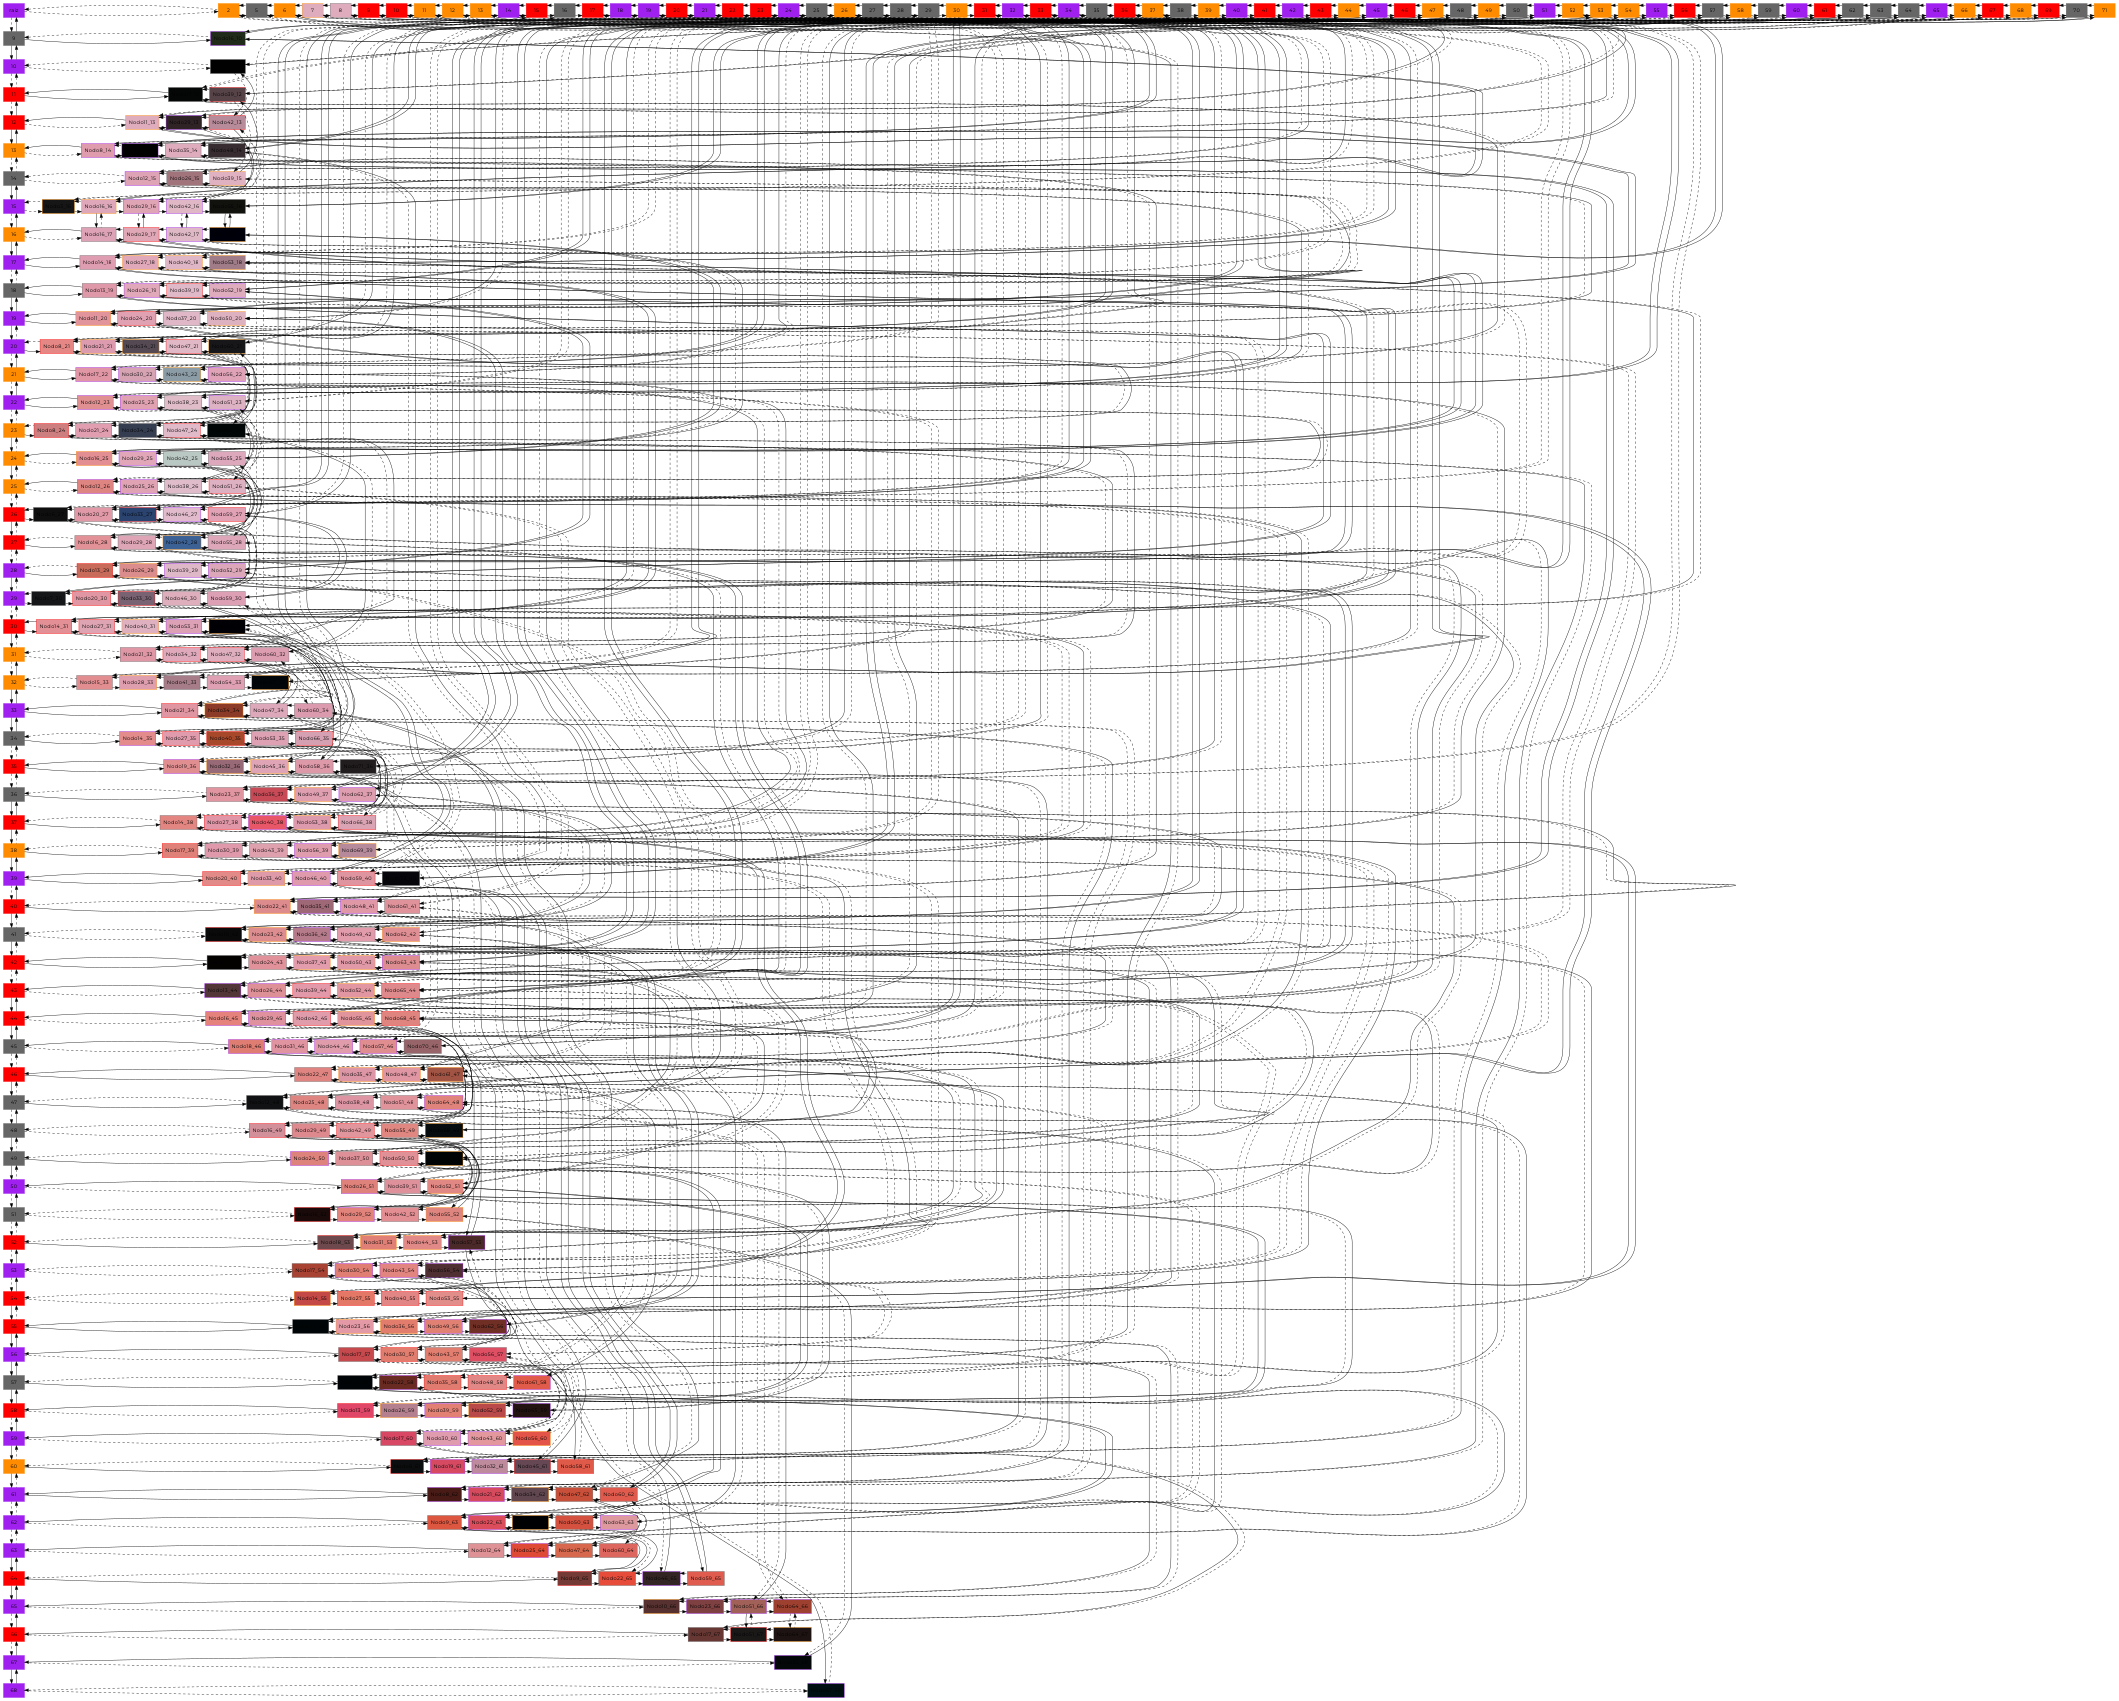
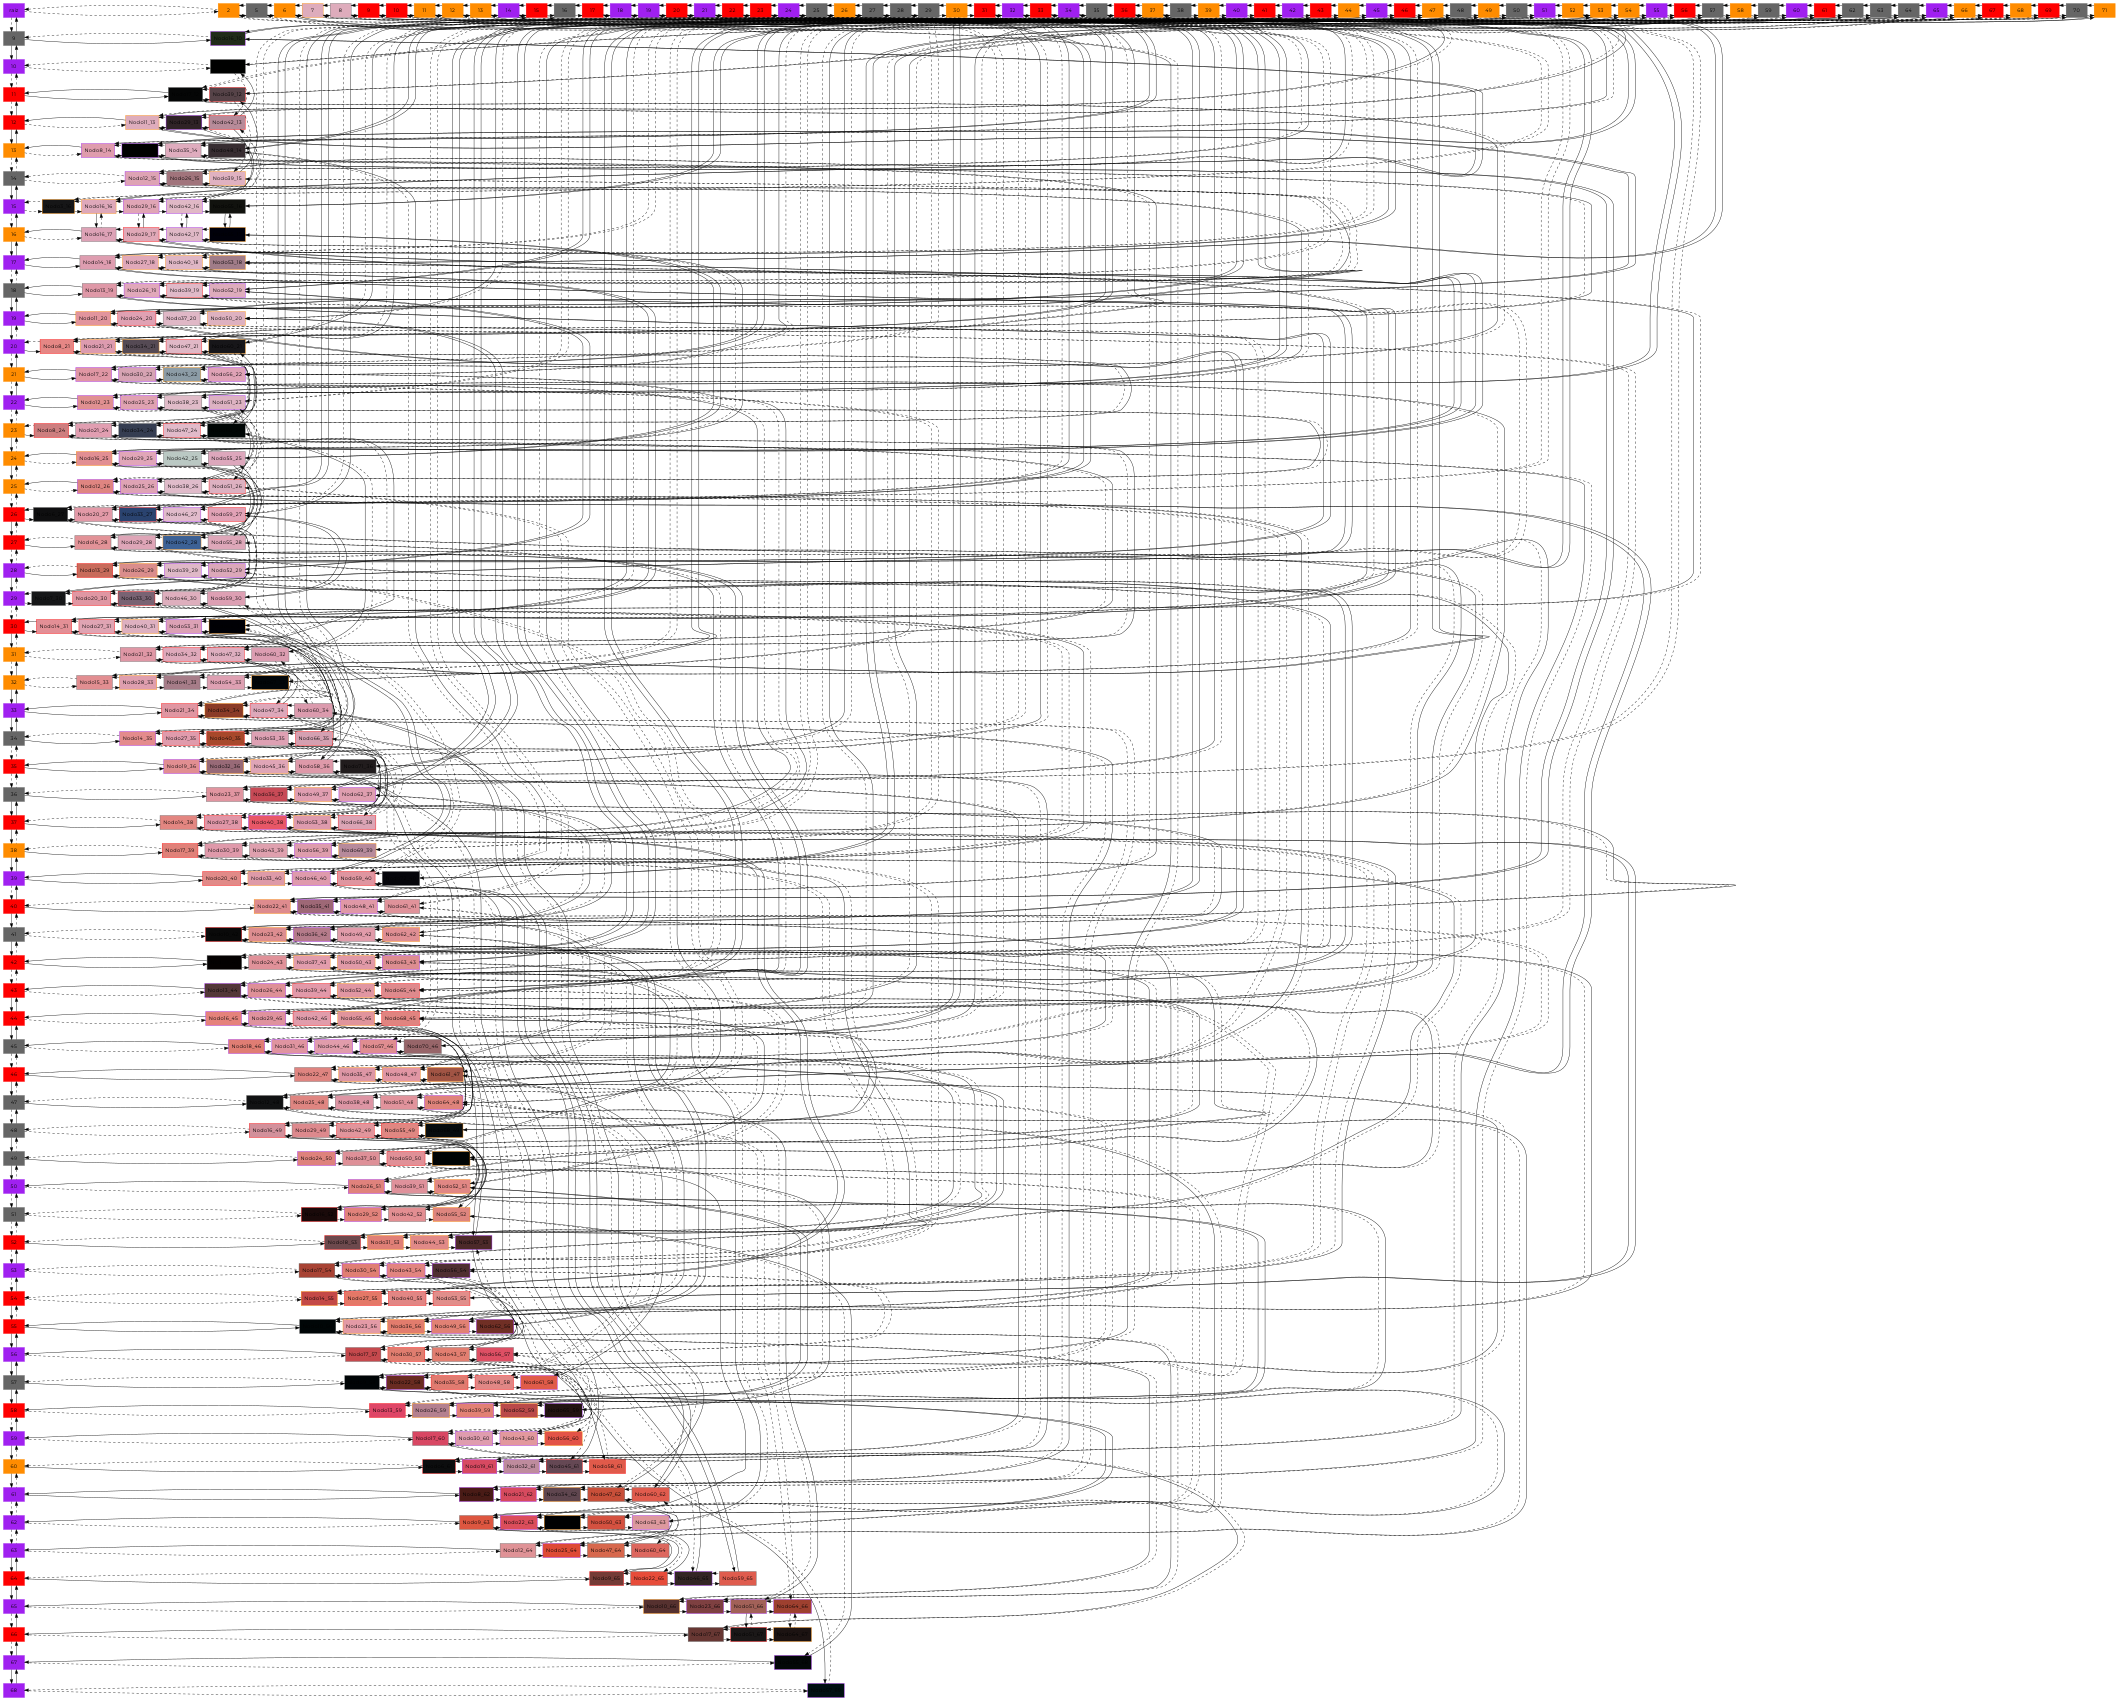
(269, 710) -> (269, 710)
(400, 1130) -> (400, 1130)
(721, 1270) -> none
